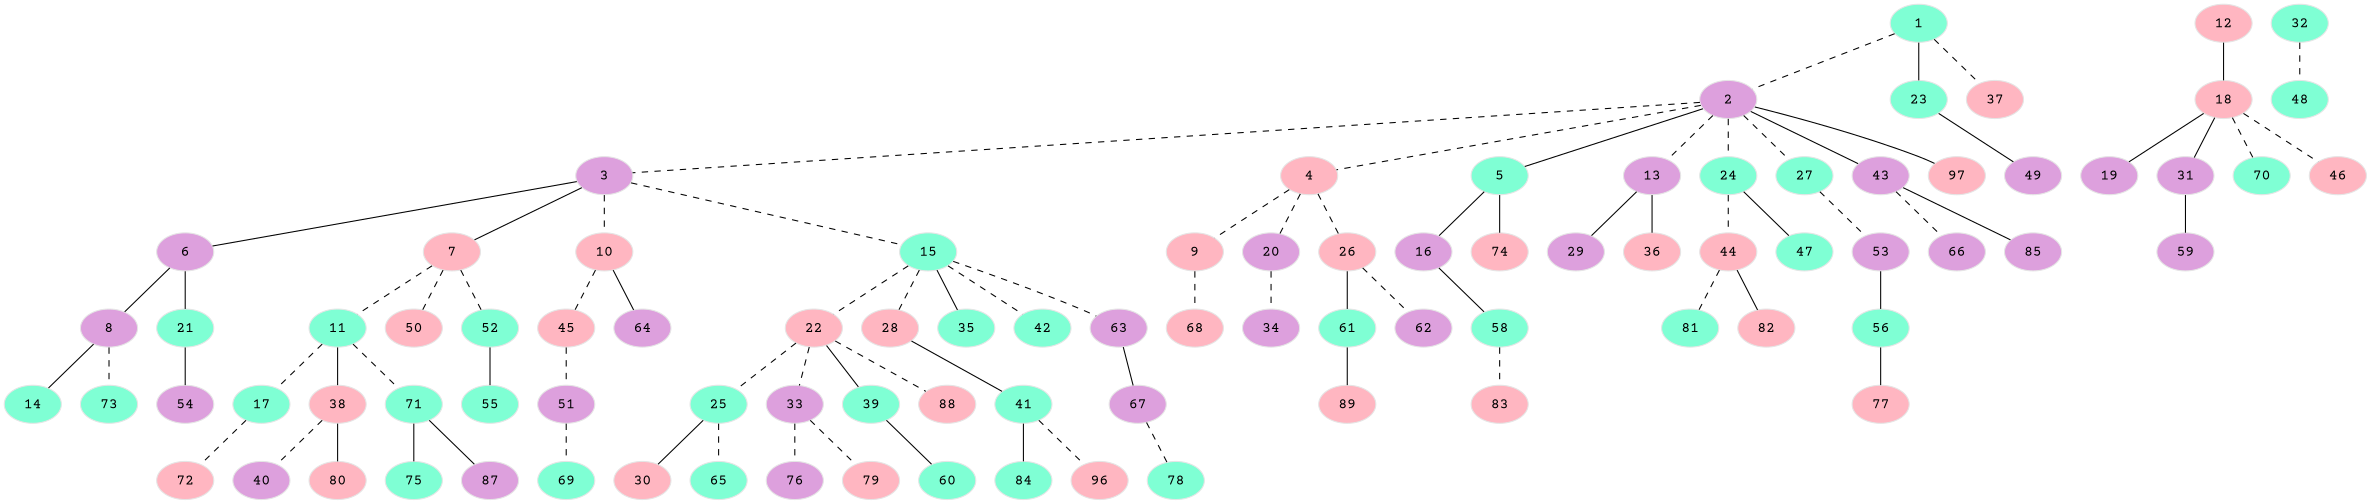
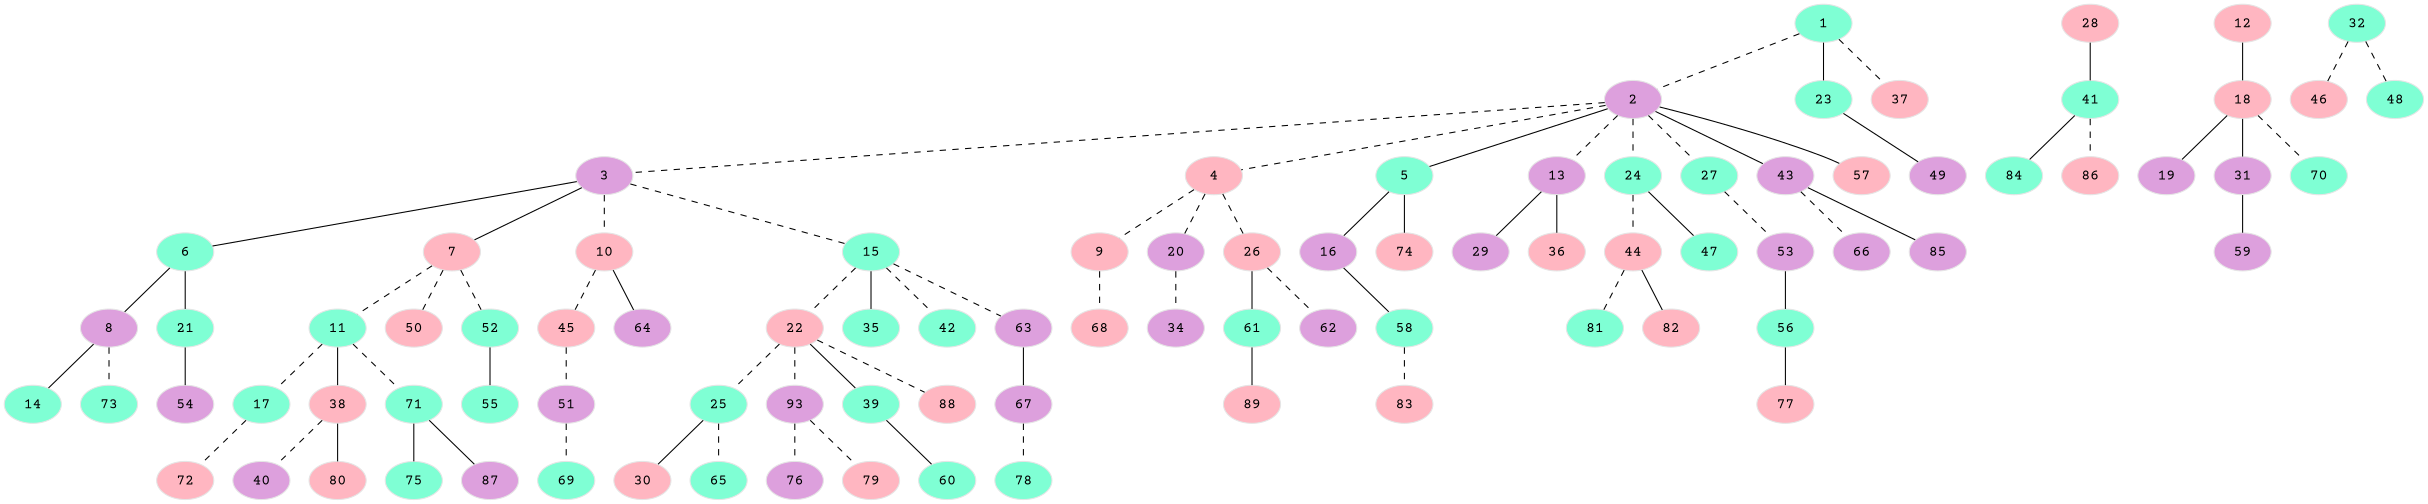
(2281, 138) -> (2338, 61)
(1957, 176) -> (1862, 176)
(185, 252) -> (185, 252)
(909, 290) -> none
(795, 404) -> (795, 404)
(1100, 480) -> (2090, 176)
